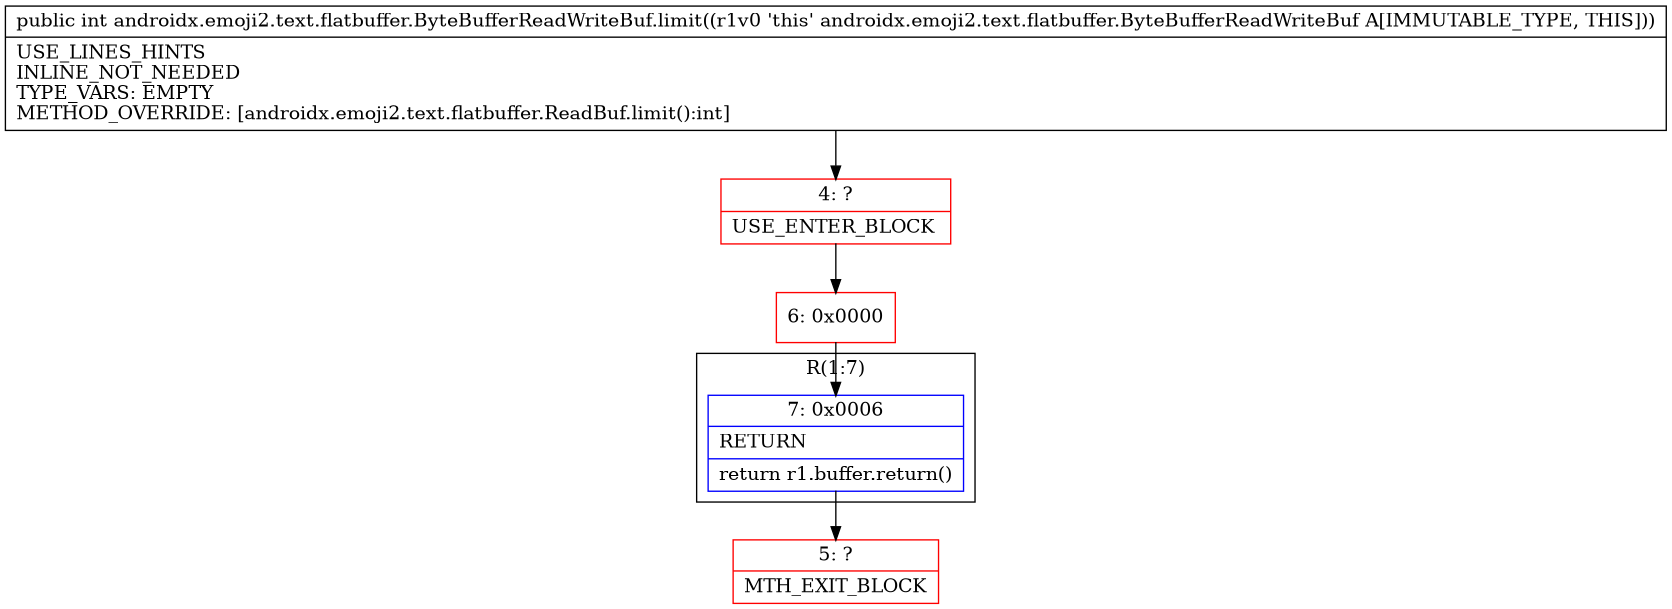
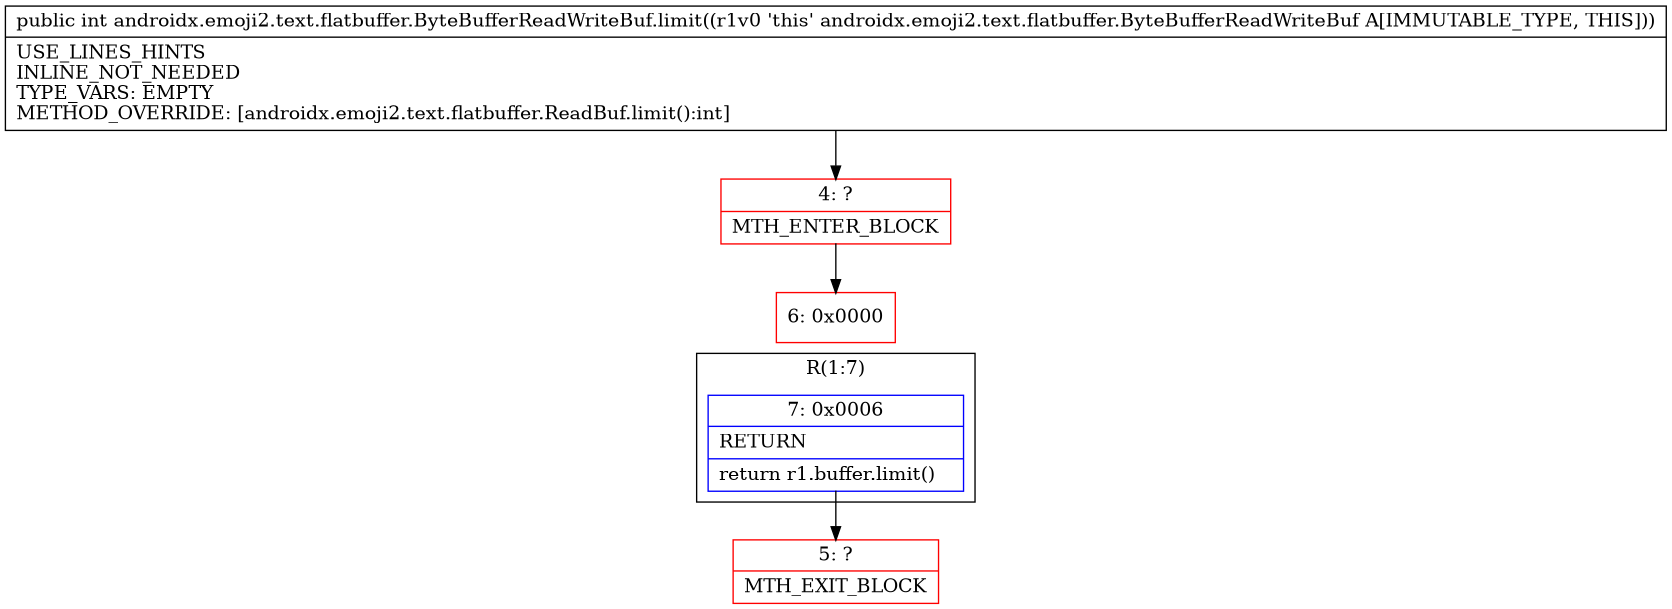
(834, 227) -> (836, 227)
(836, 362) -> none
(836, 474) -> (827, 474)
